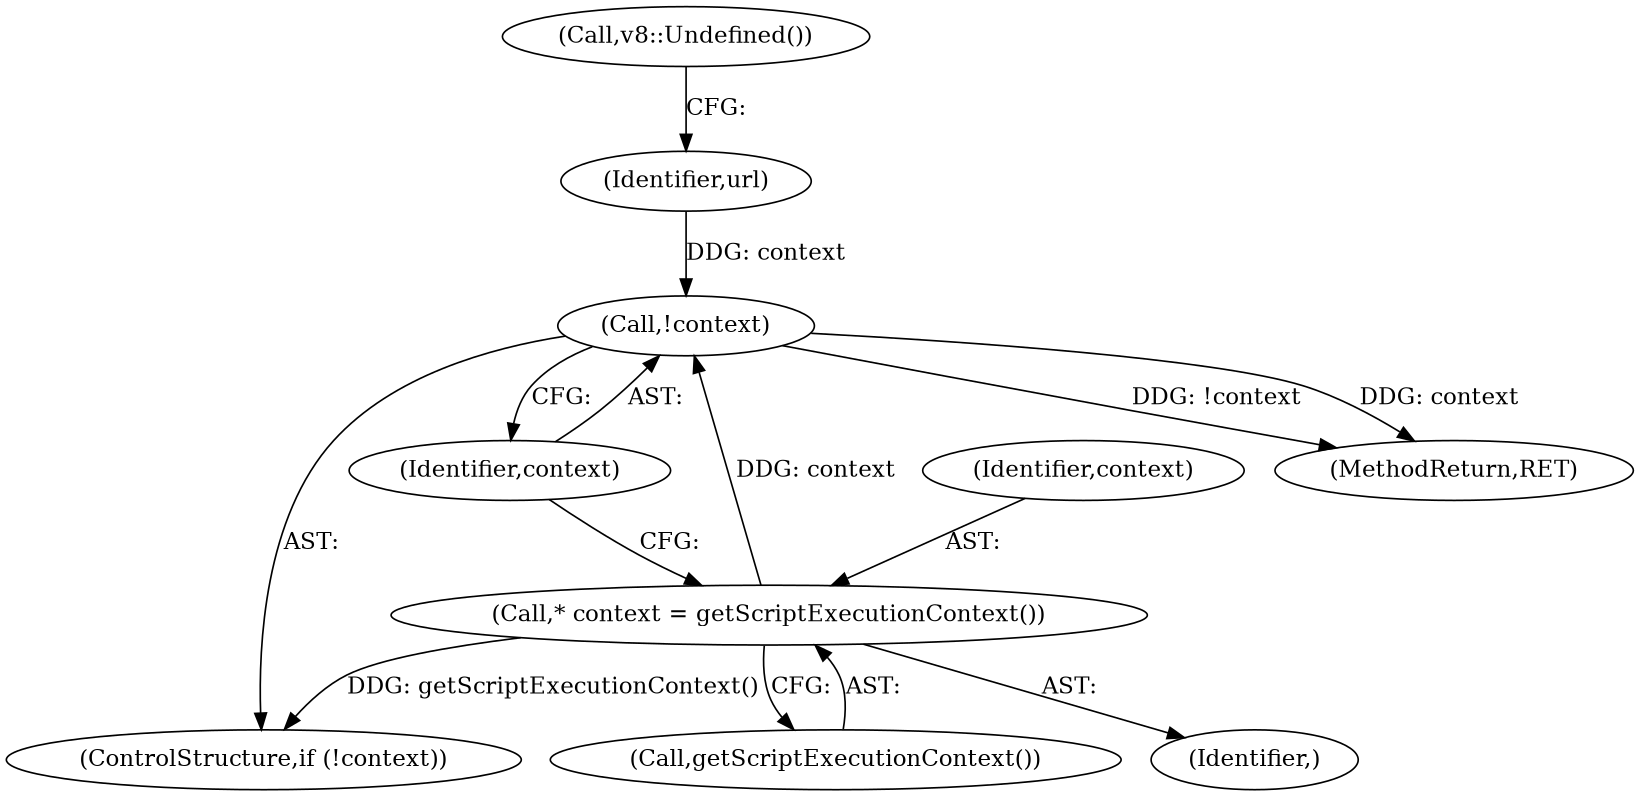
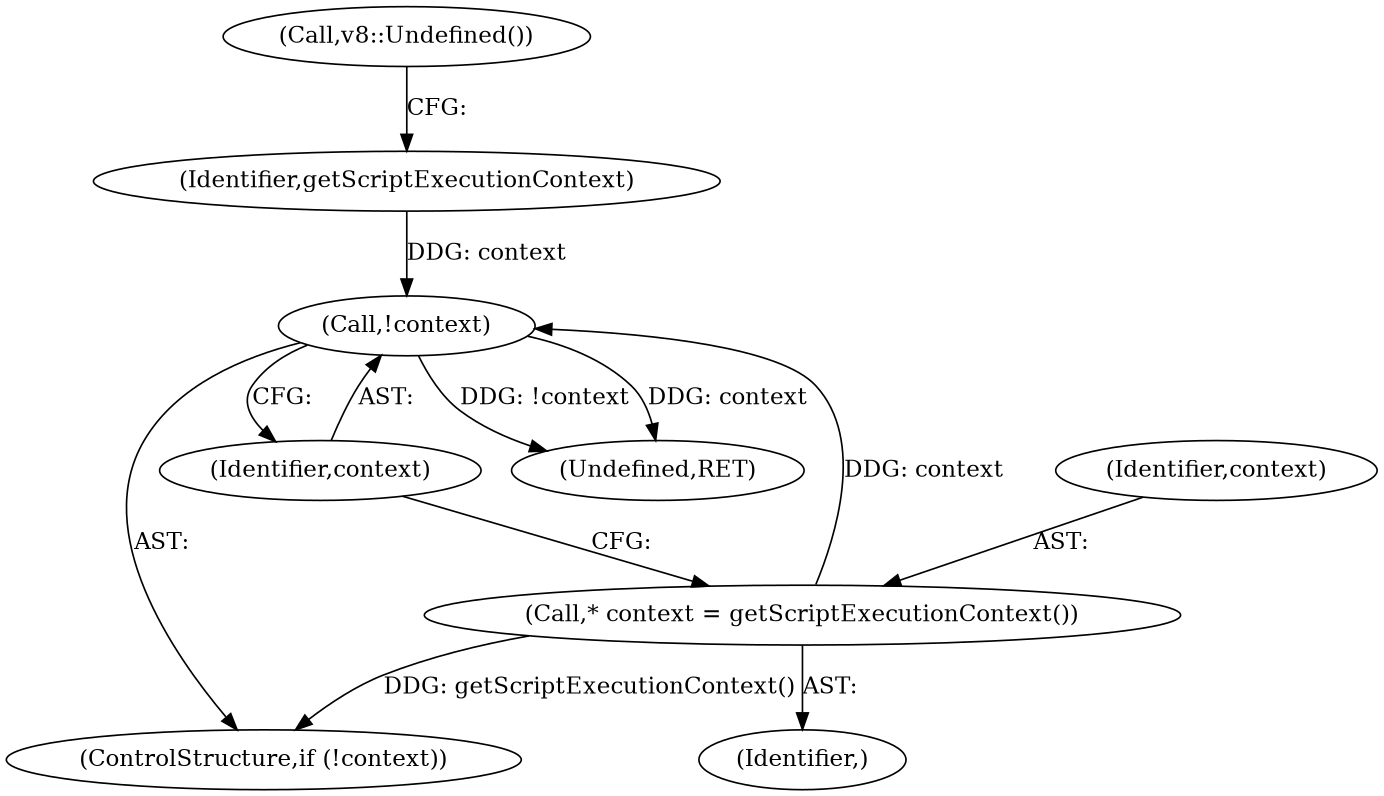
(686, 181) -> (407, 181)
(1454, 470) -> (658, 470)
(836, 760) -> none
